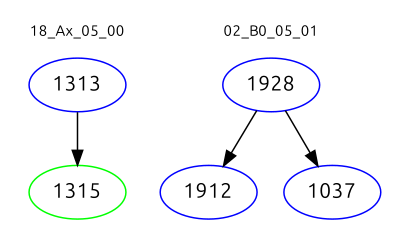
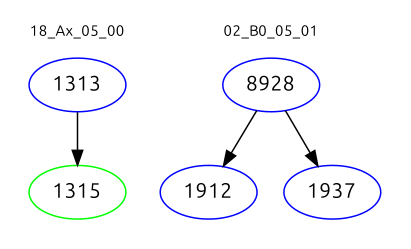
(271, 85) -> (271, 85)
(332, 192) -> (332, 192)
